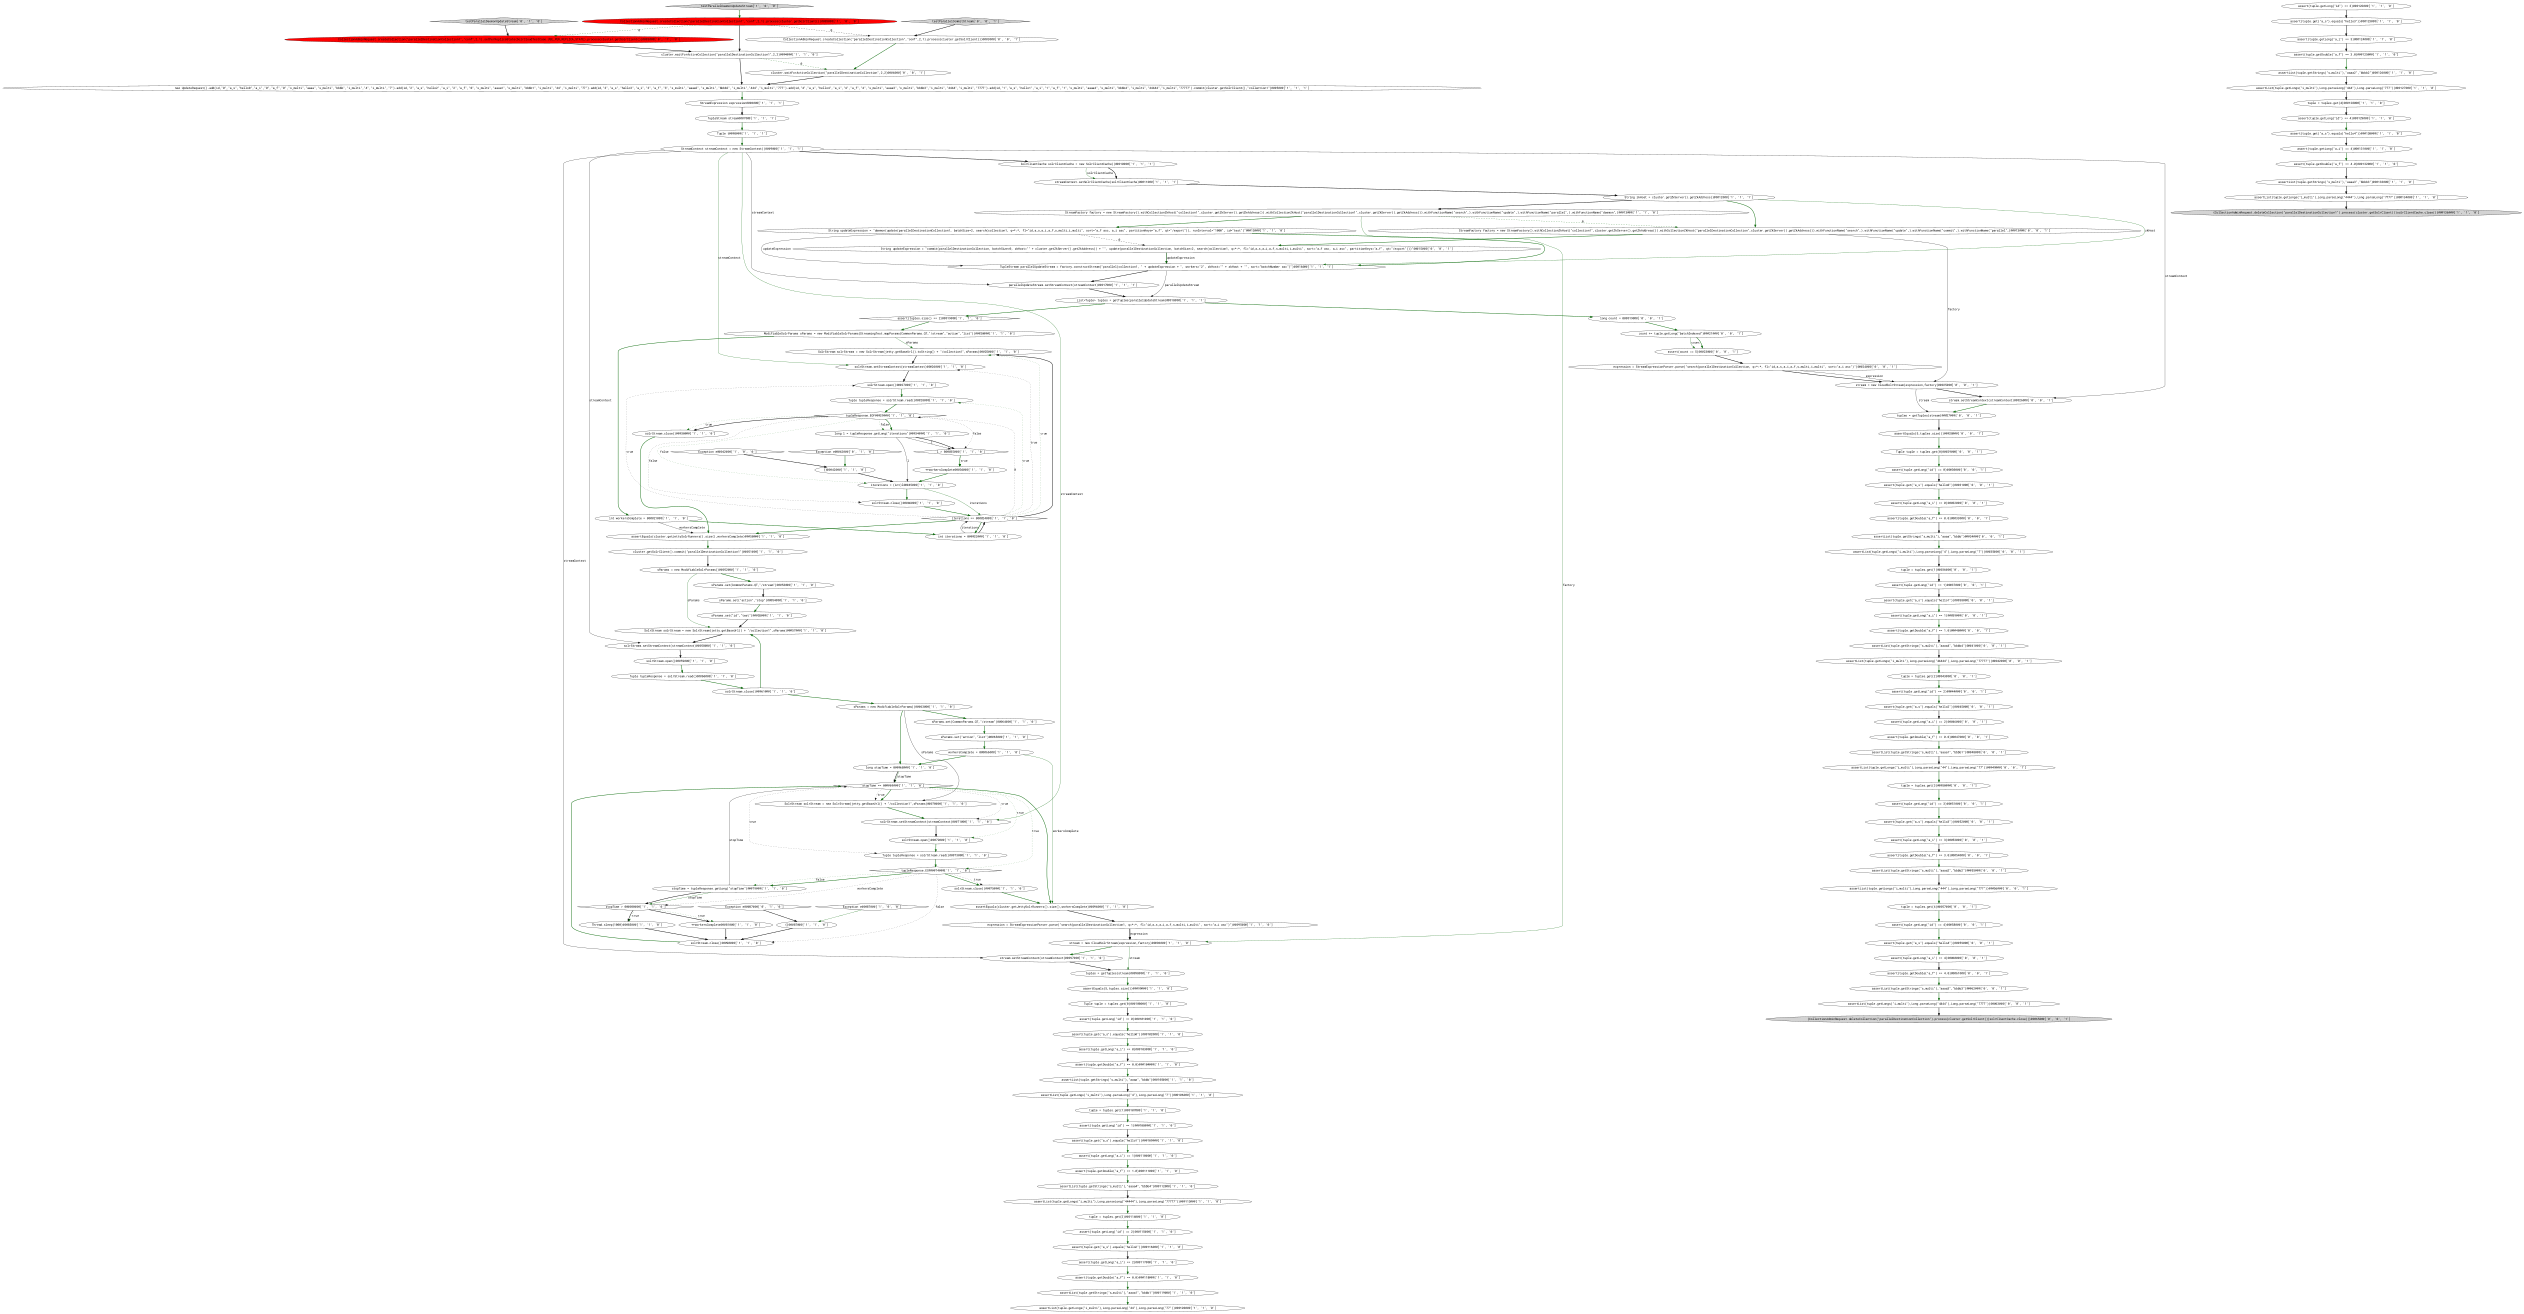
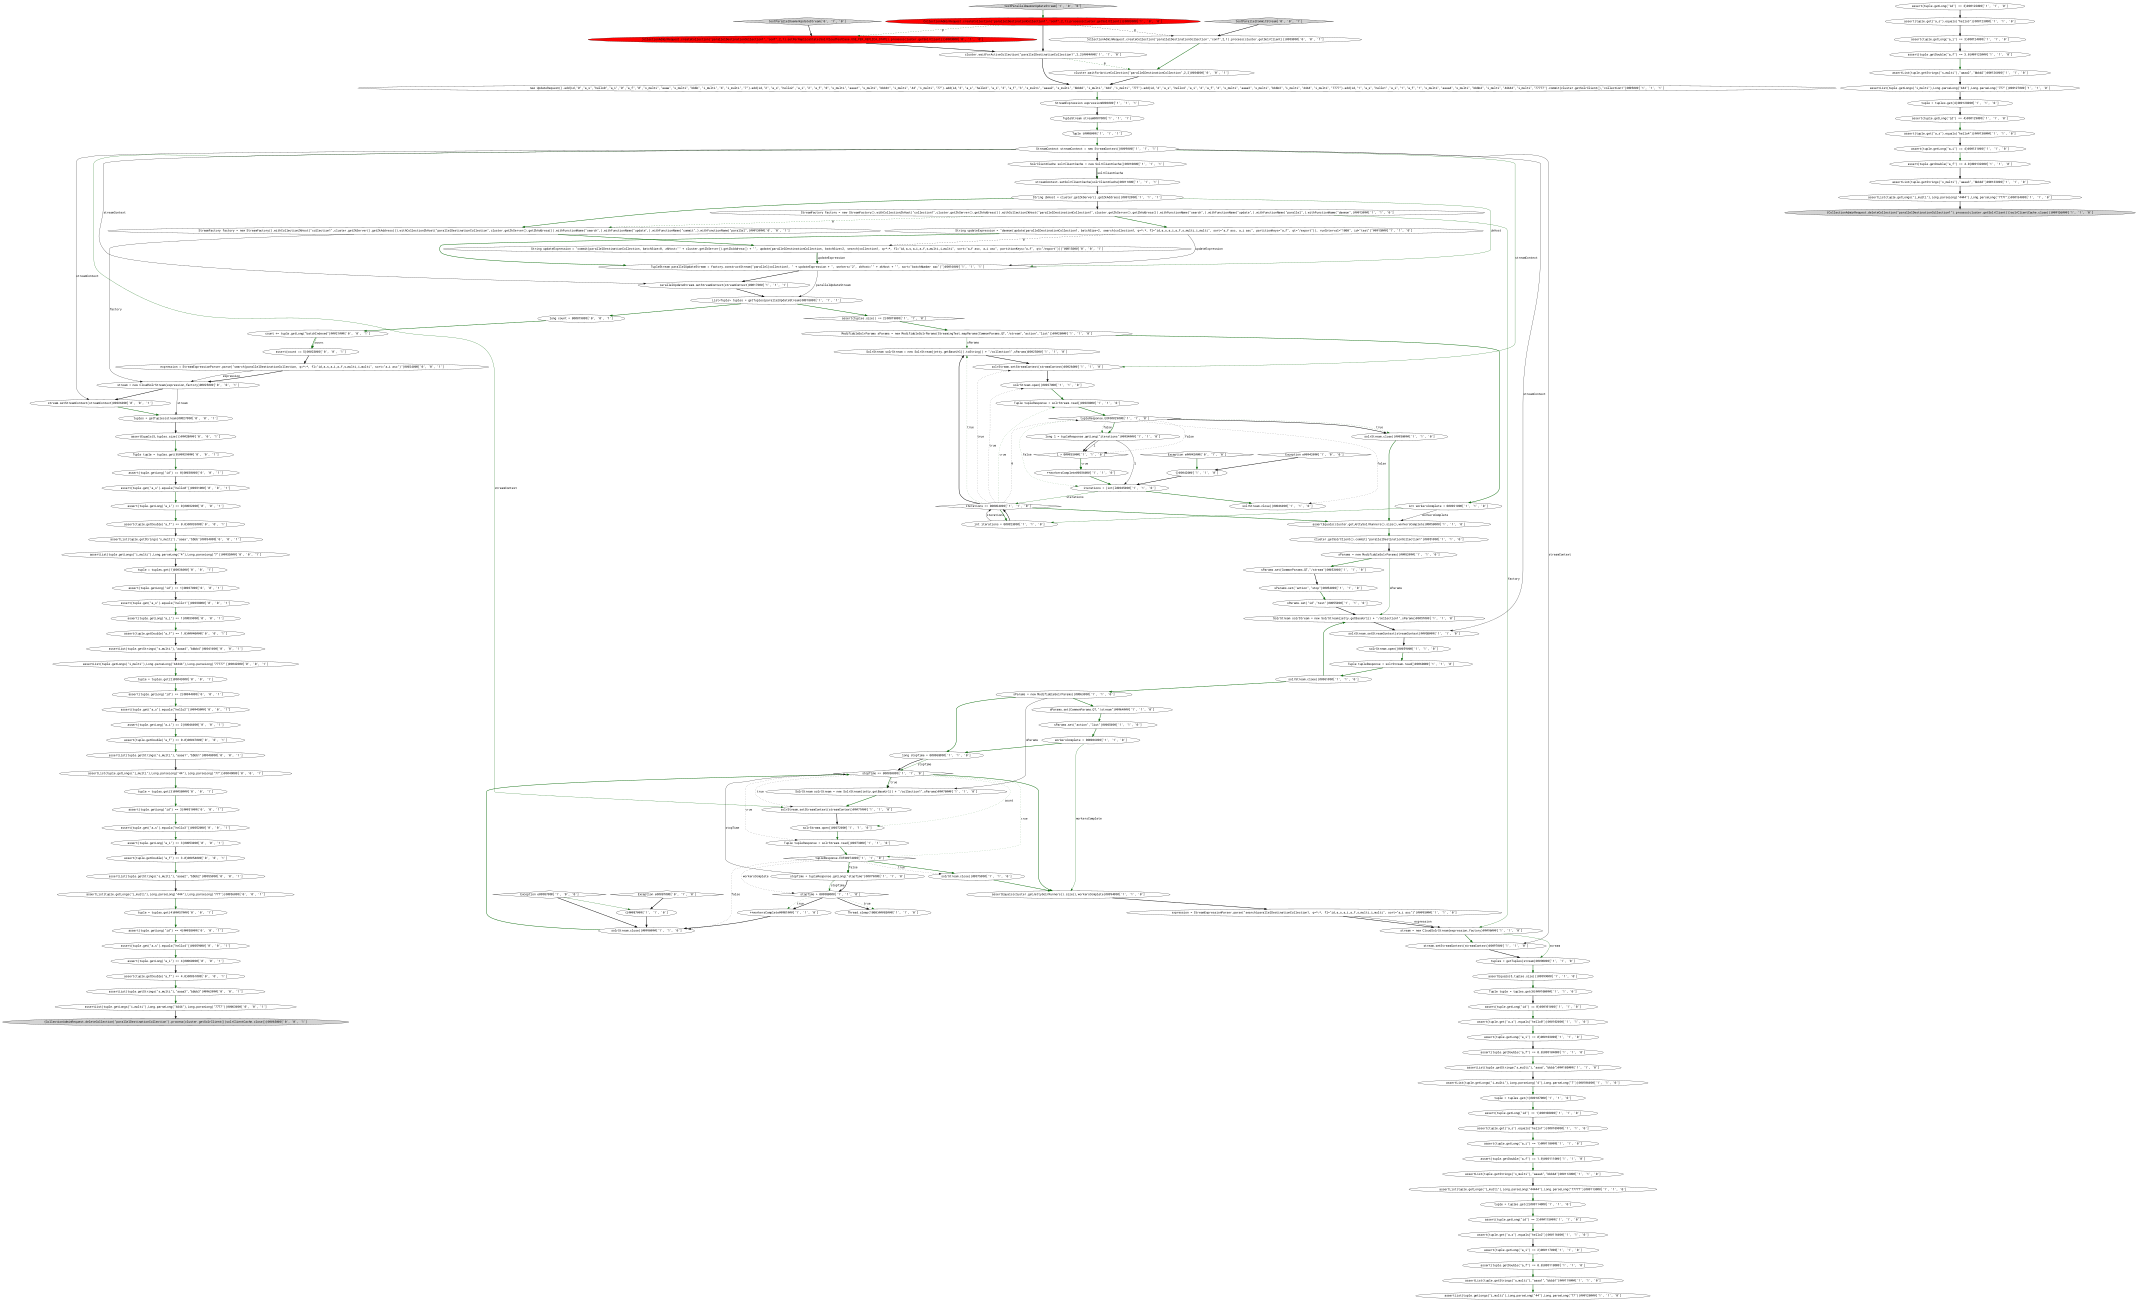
(946, 511) -> none
(811, 528) -> (1228, 515)
(1020, 813) -> (1009, 801)
(675, 934) -> (596, 912)
